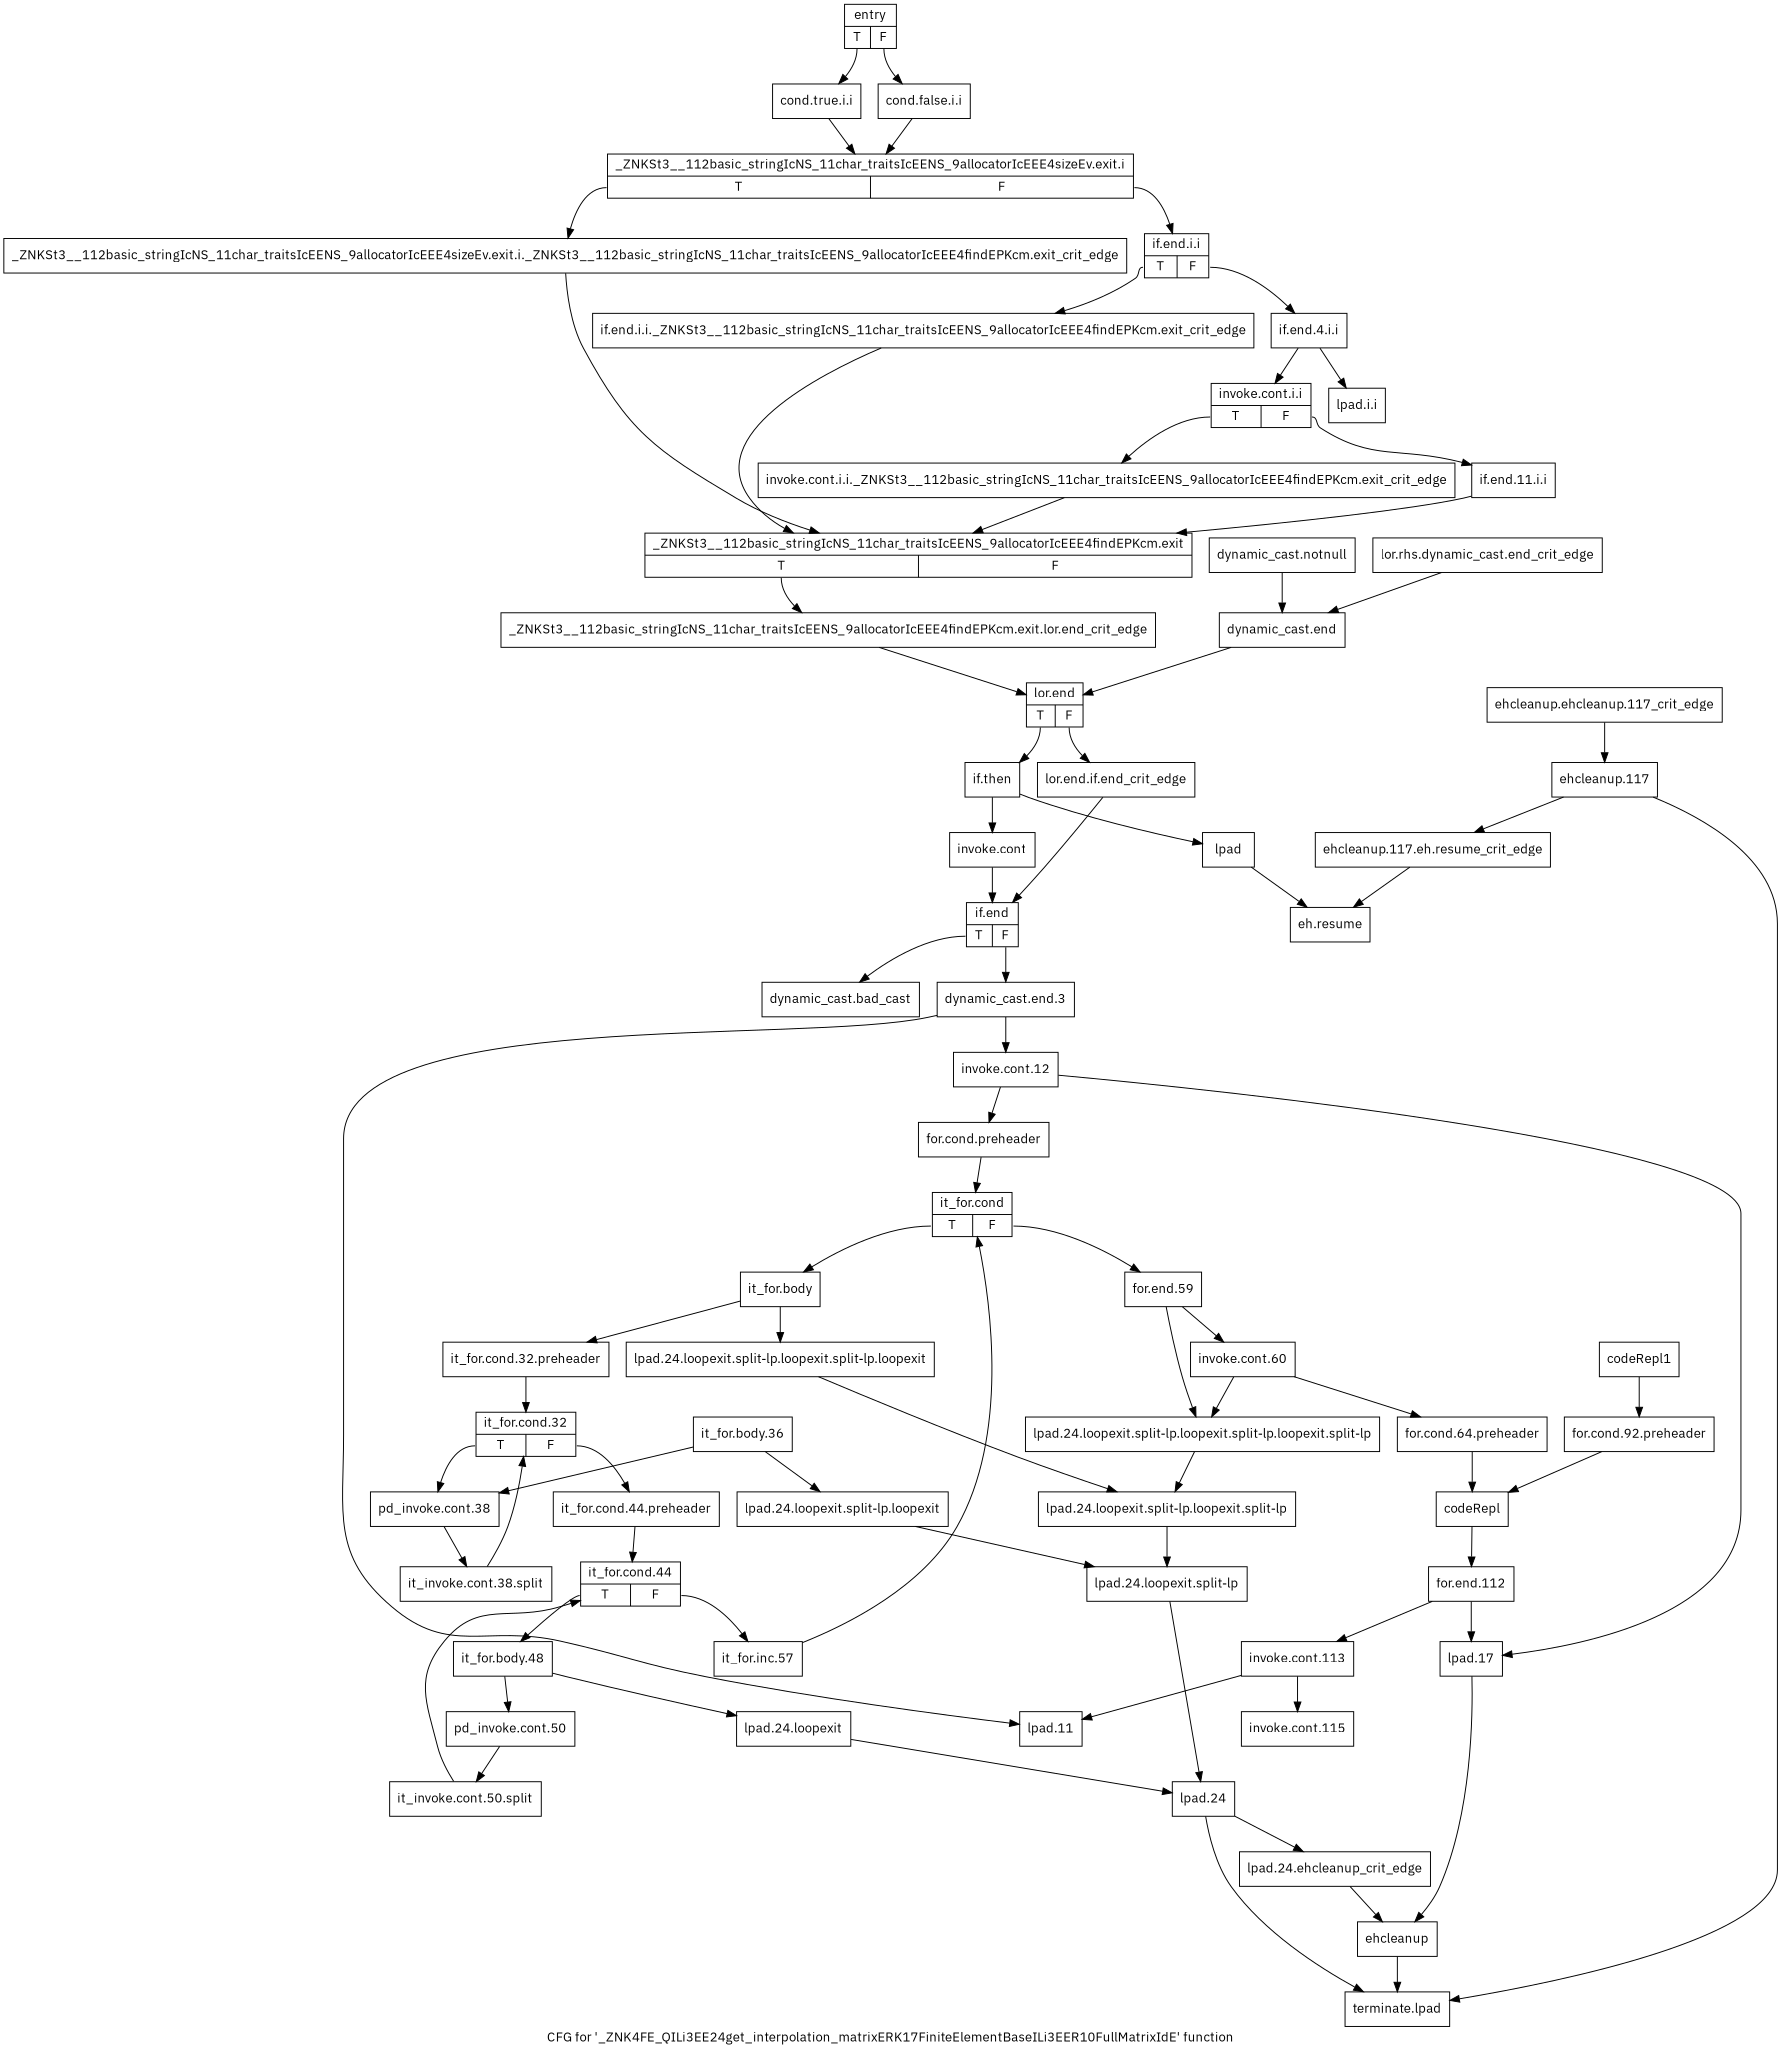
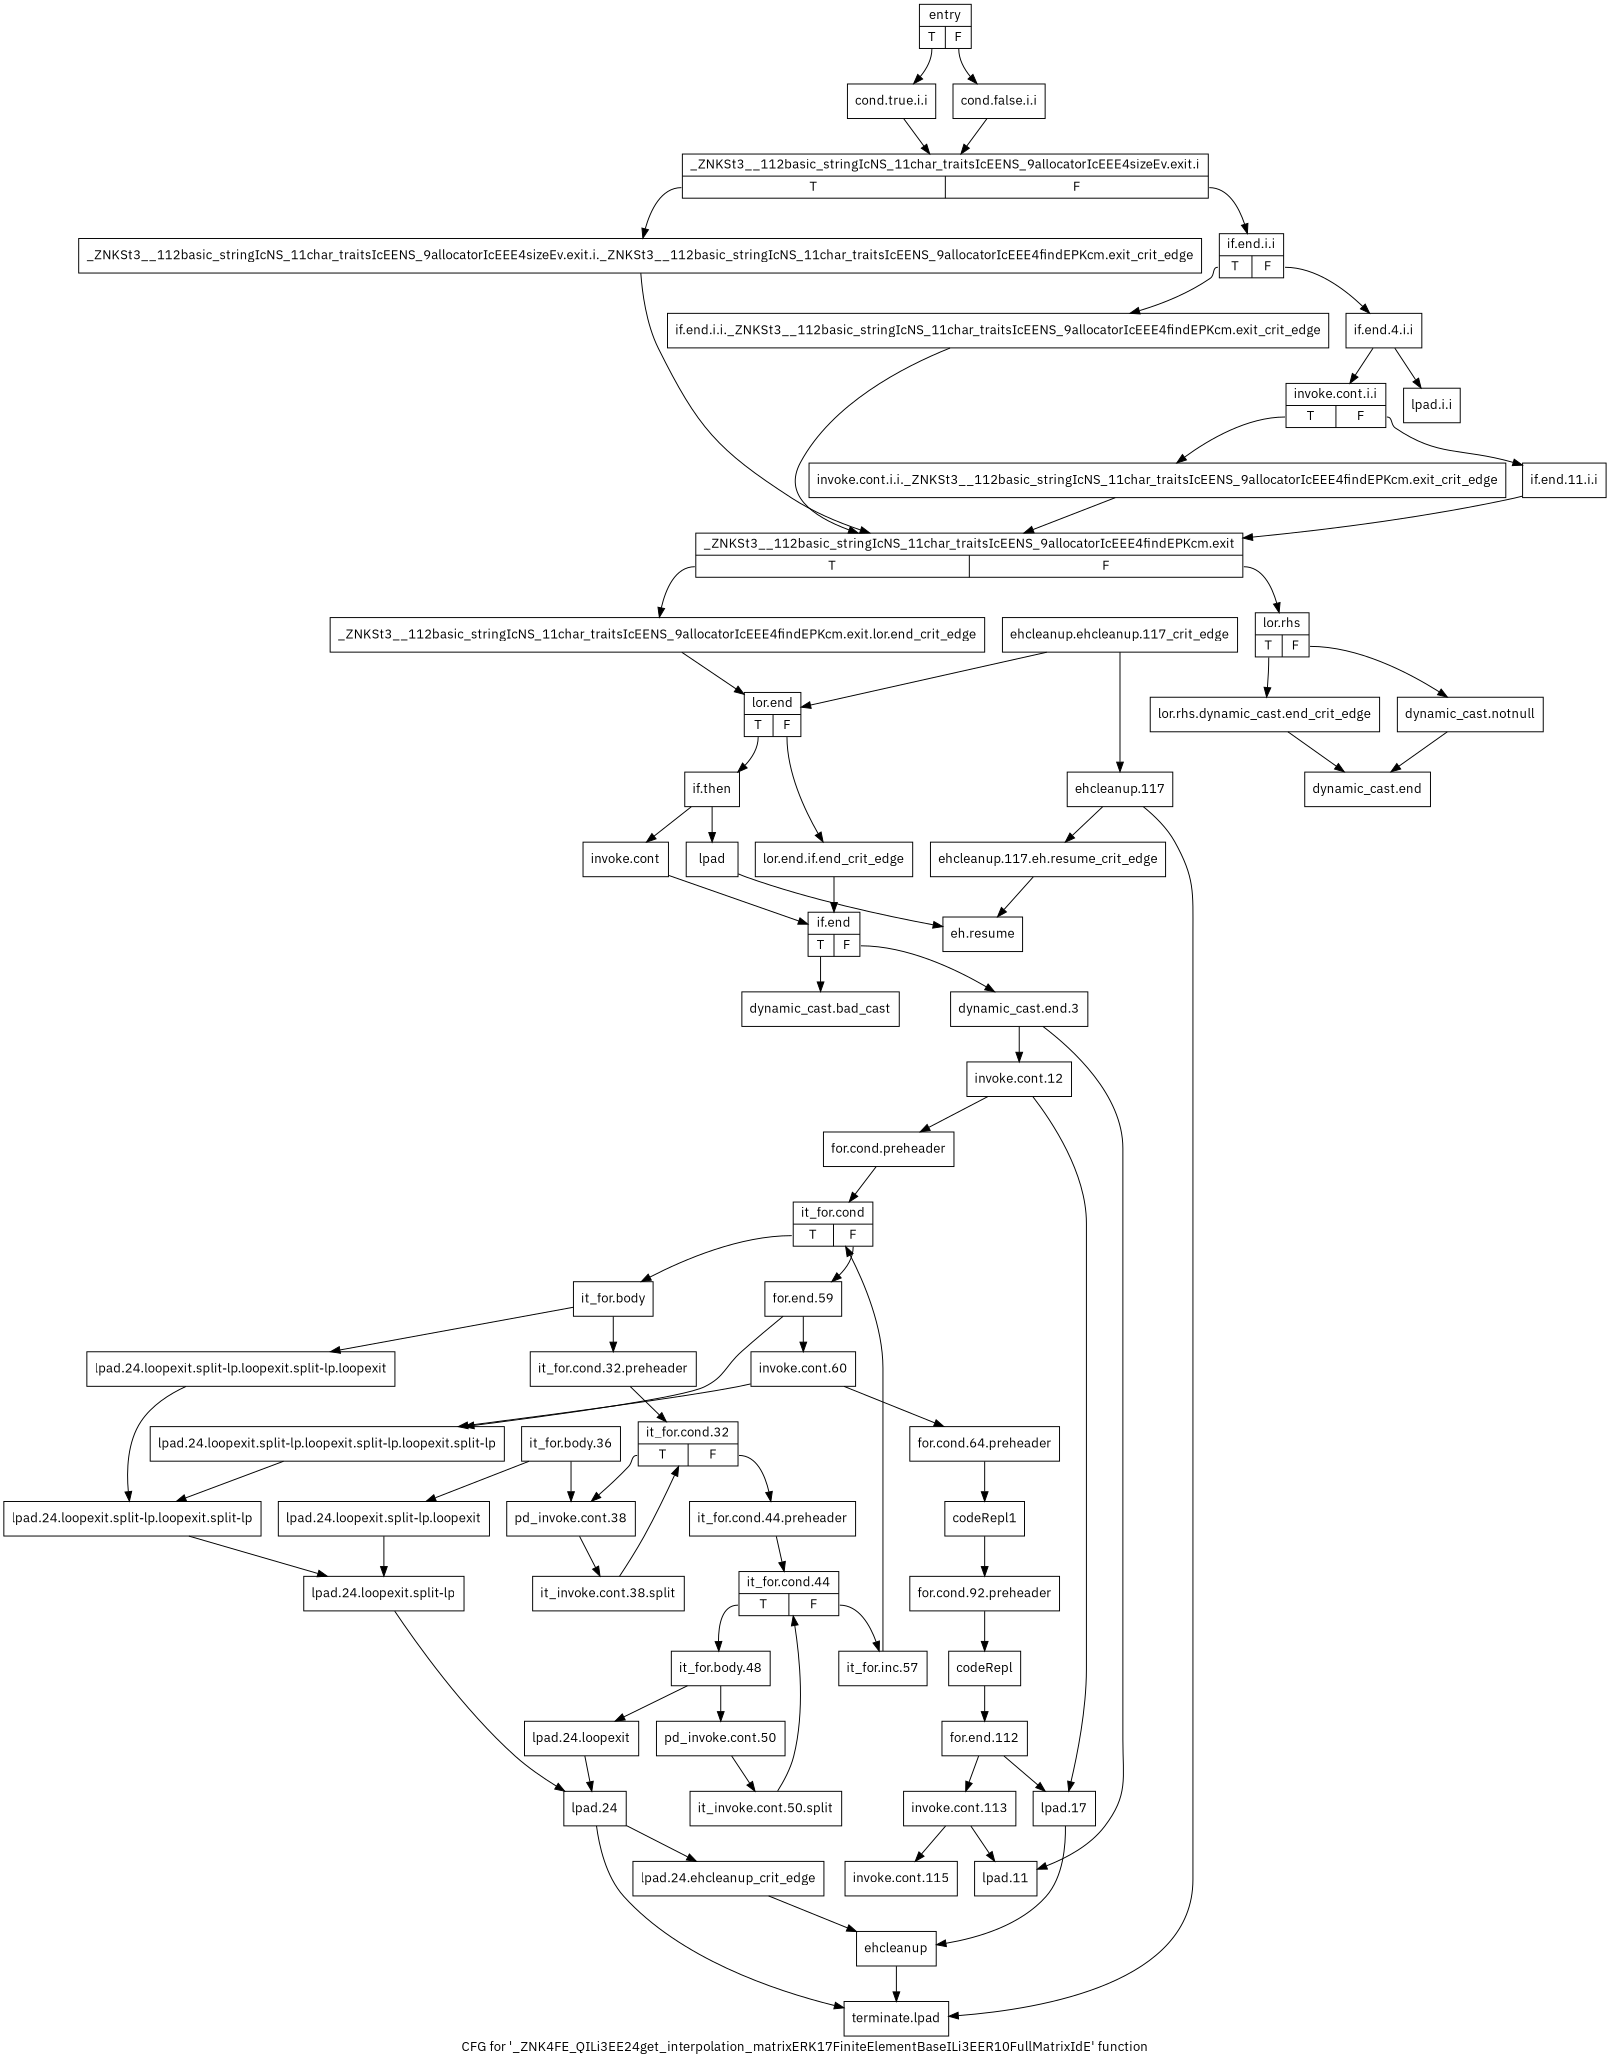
none -> (1282, 635)
(1162, 670) -> (929, 679)
(1472, 1467) -> (985, 1476)
